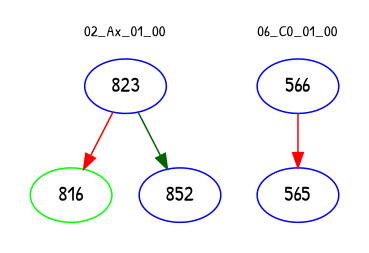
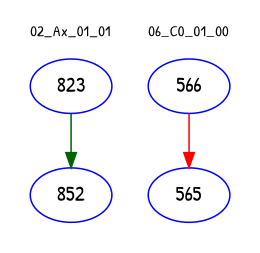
(126, 33) -> (71, 33)
(71, 195) -> none
